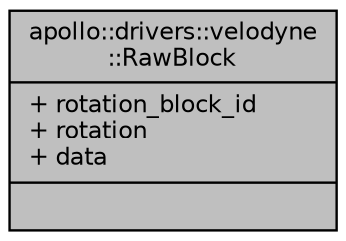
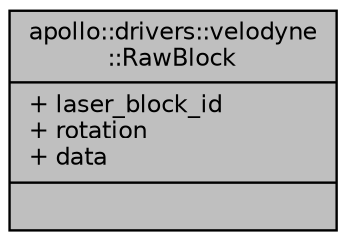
(143, 105) -> (127, 105)
